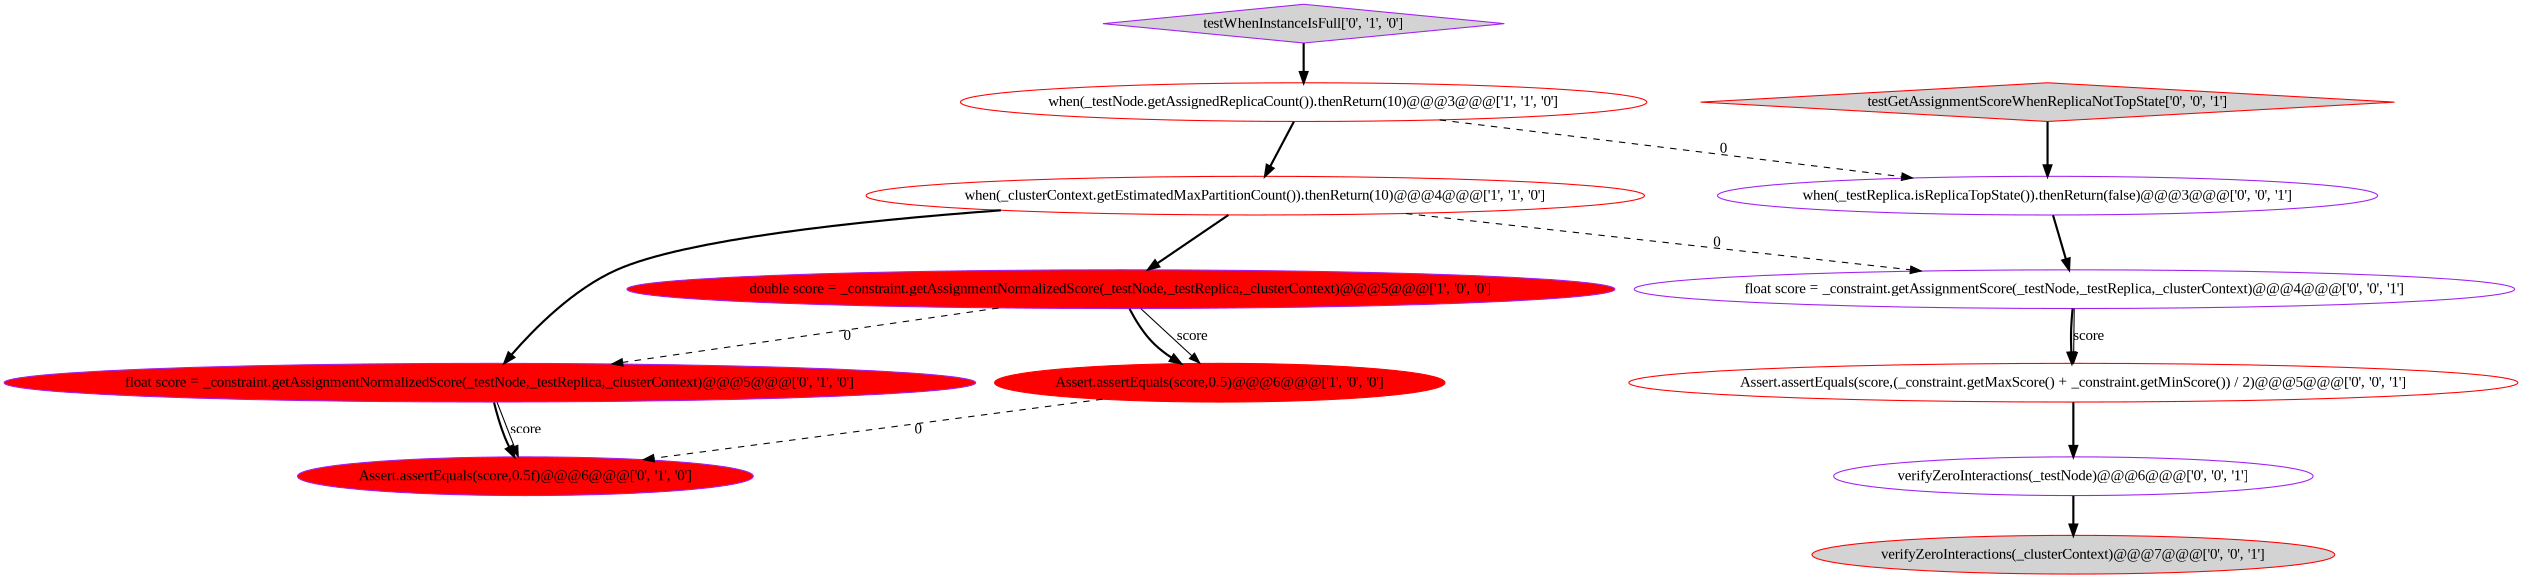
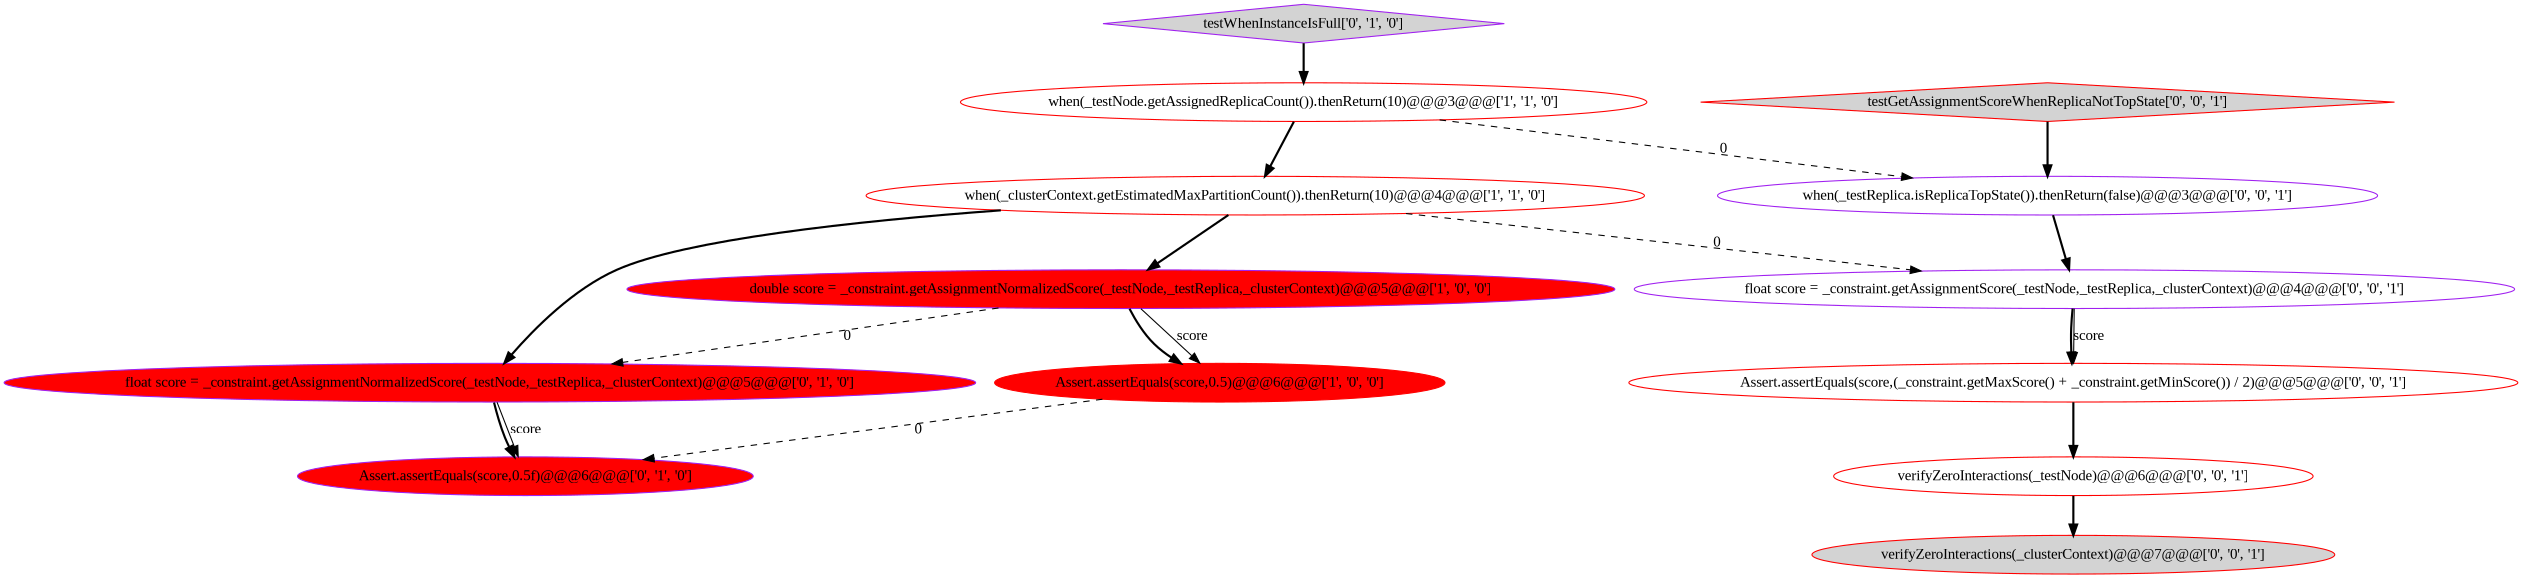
(2073, 476) -> (2073, 476)
